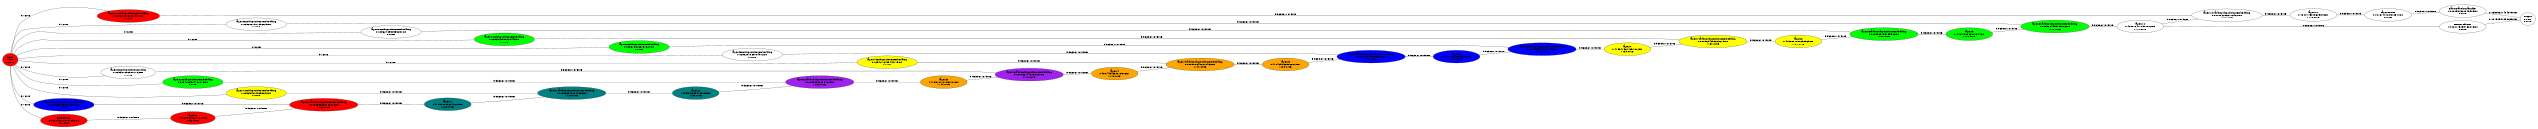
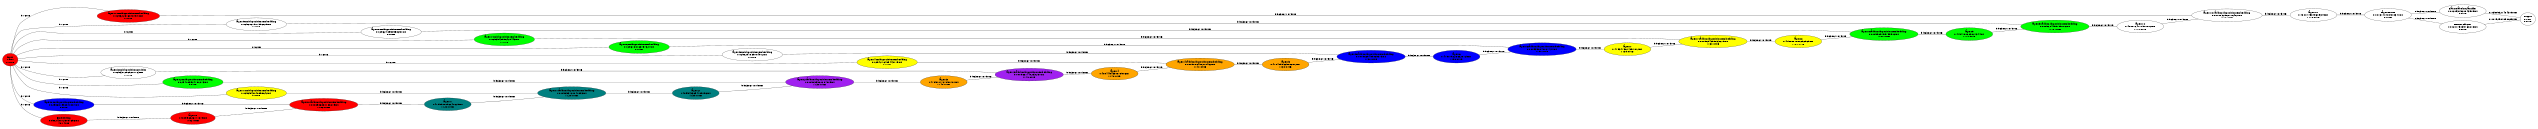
(2301, 27) -> (2425, 21)
